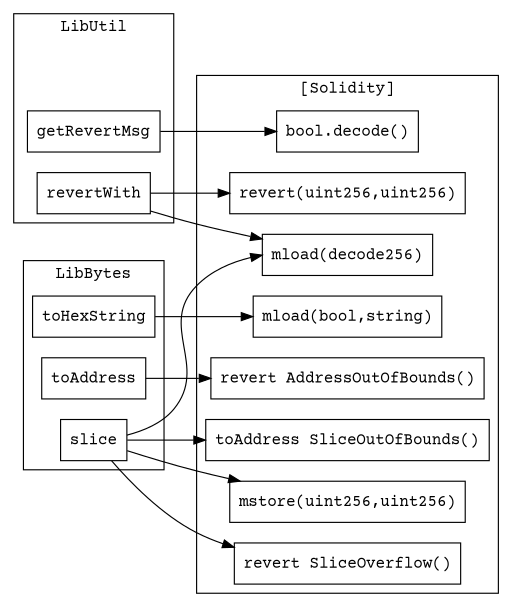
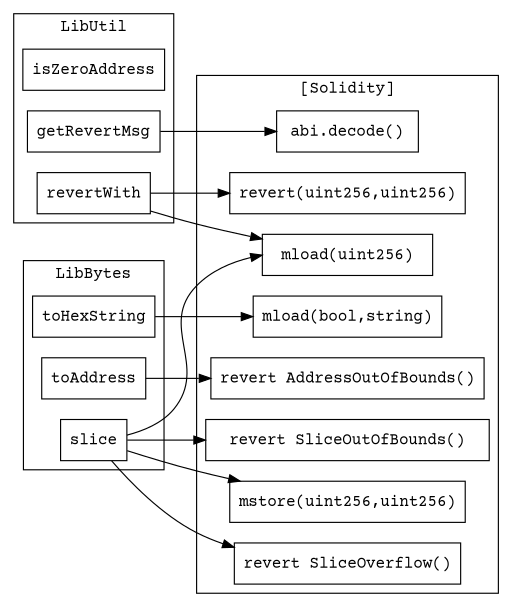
none -> (94, 70)
(347, 131) -> (347, 131)
(347, 255) -> (347, 255)
(347, 440) -> (347, 440)
